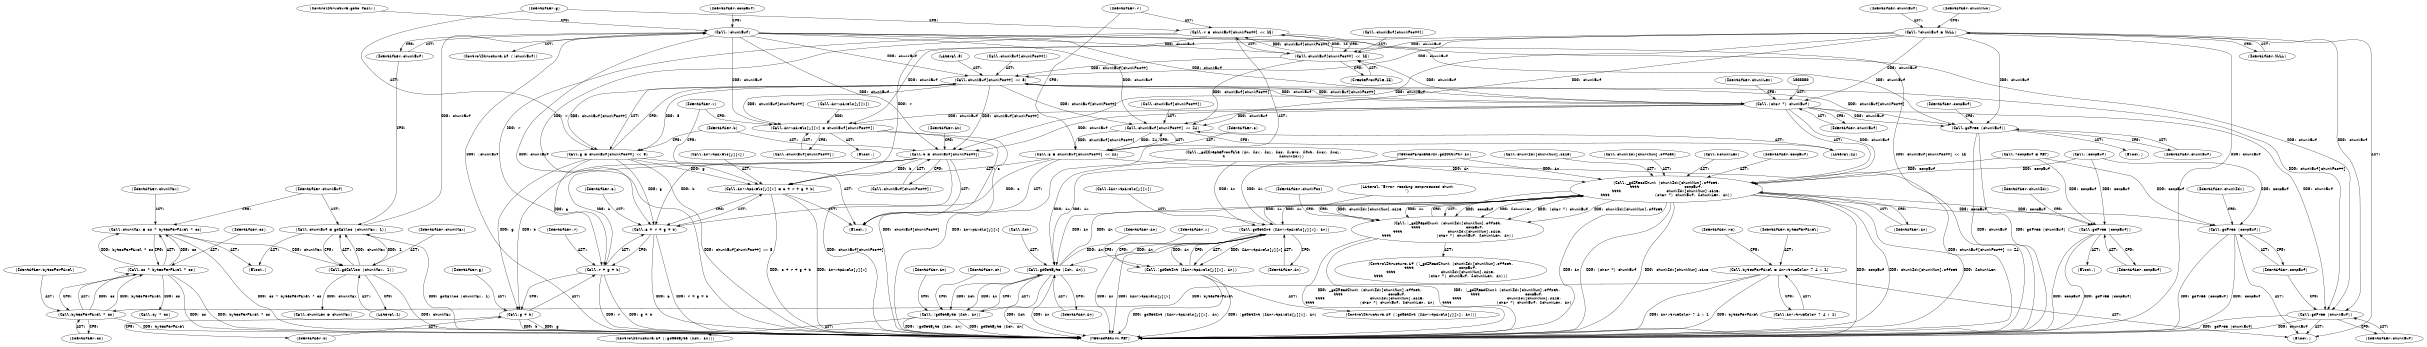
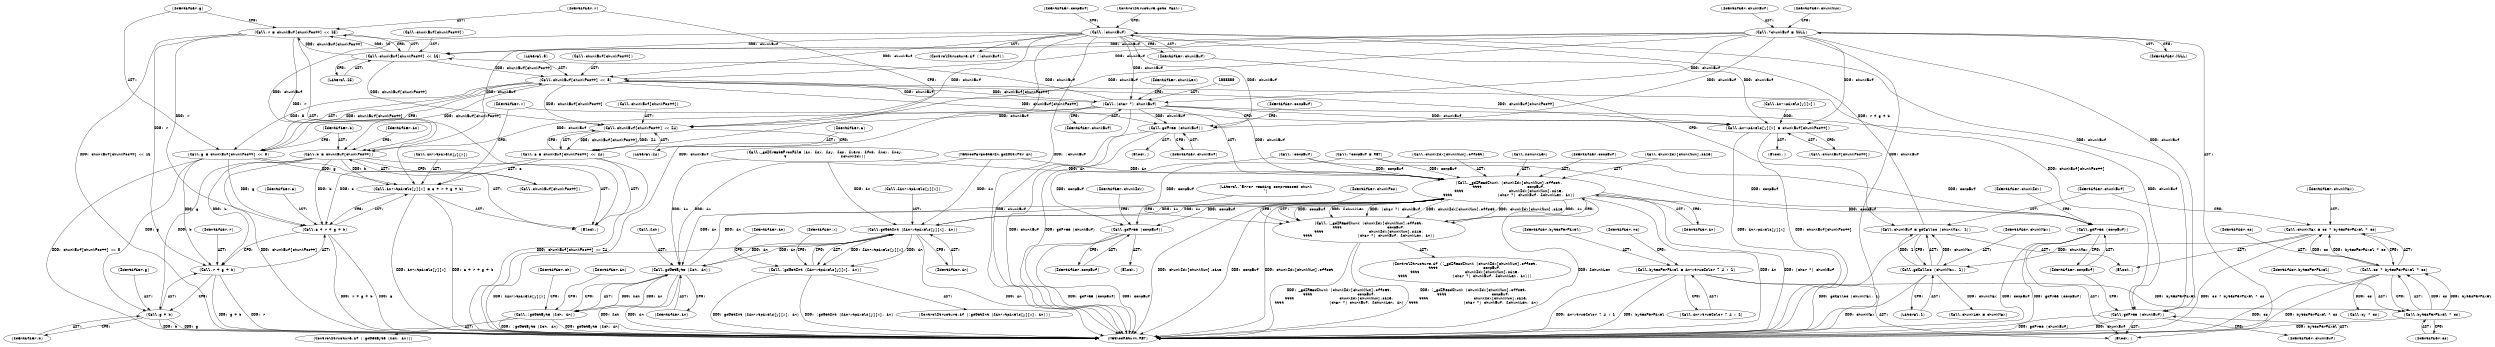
(1371, 80) -> (341, 80)
(456, 116) -> (1874, 116)
none -> (994, 223)
